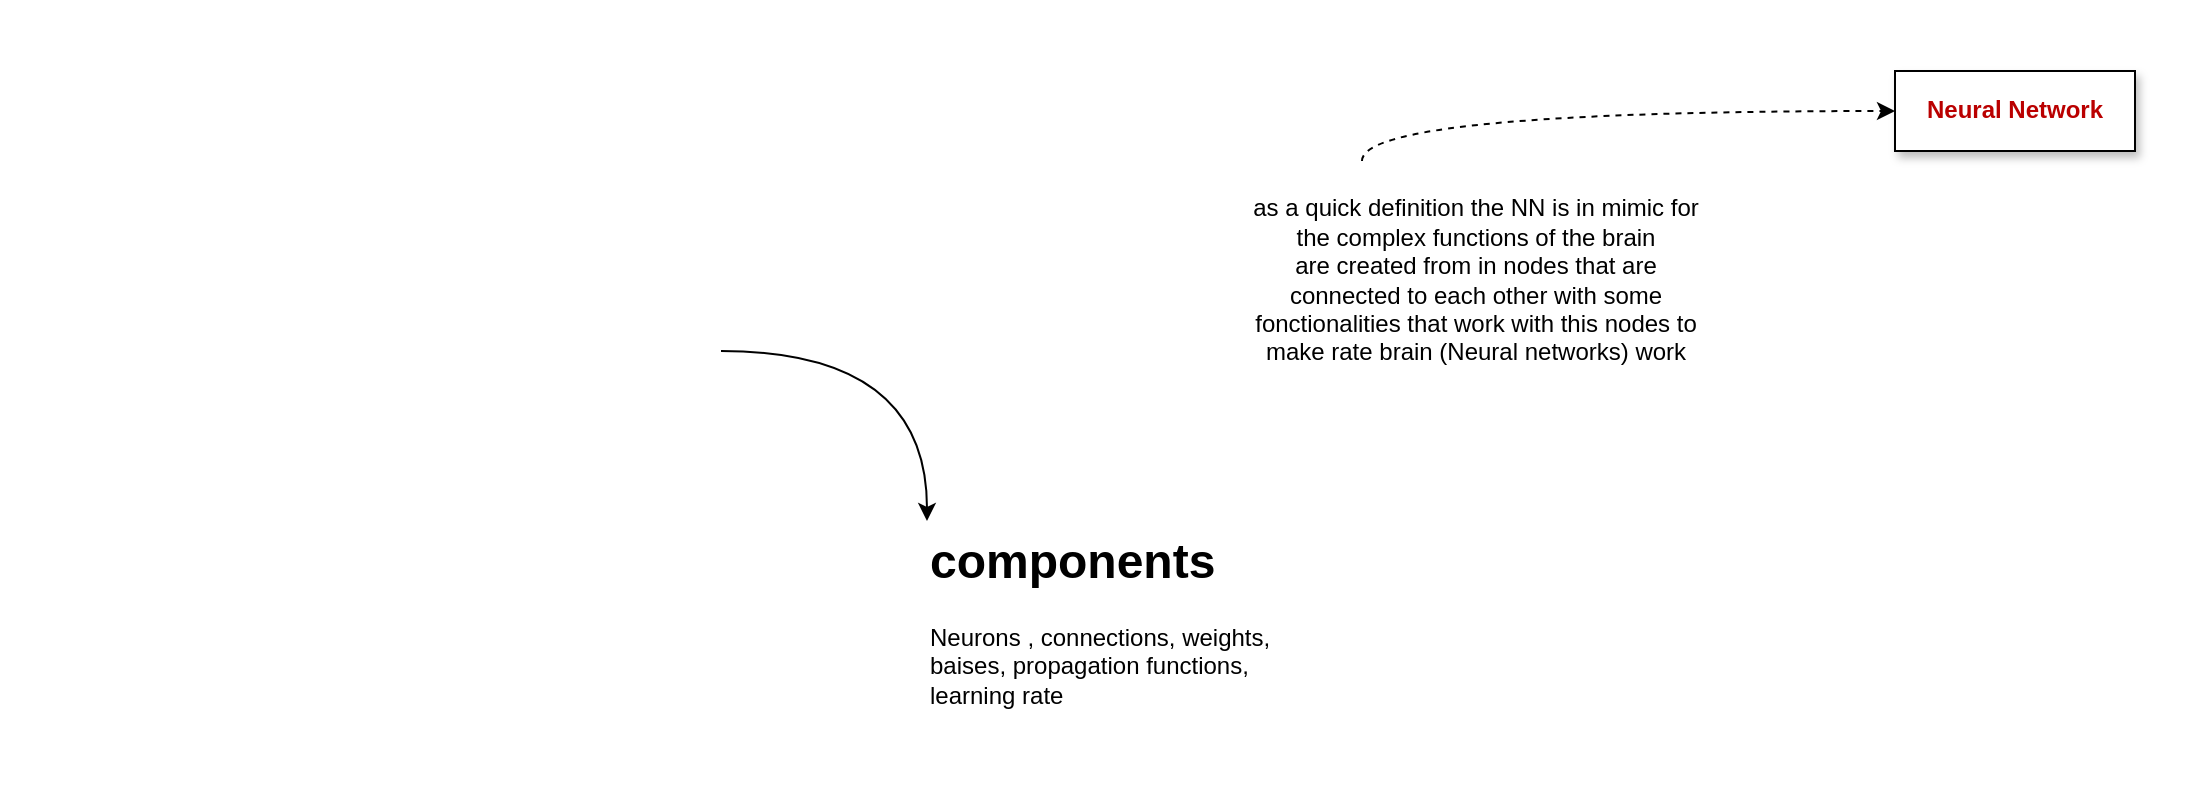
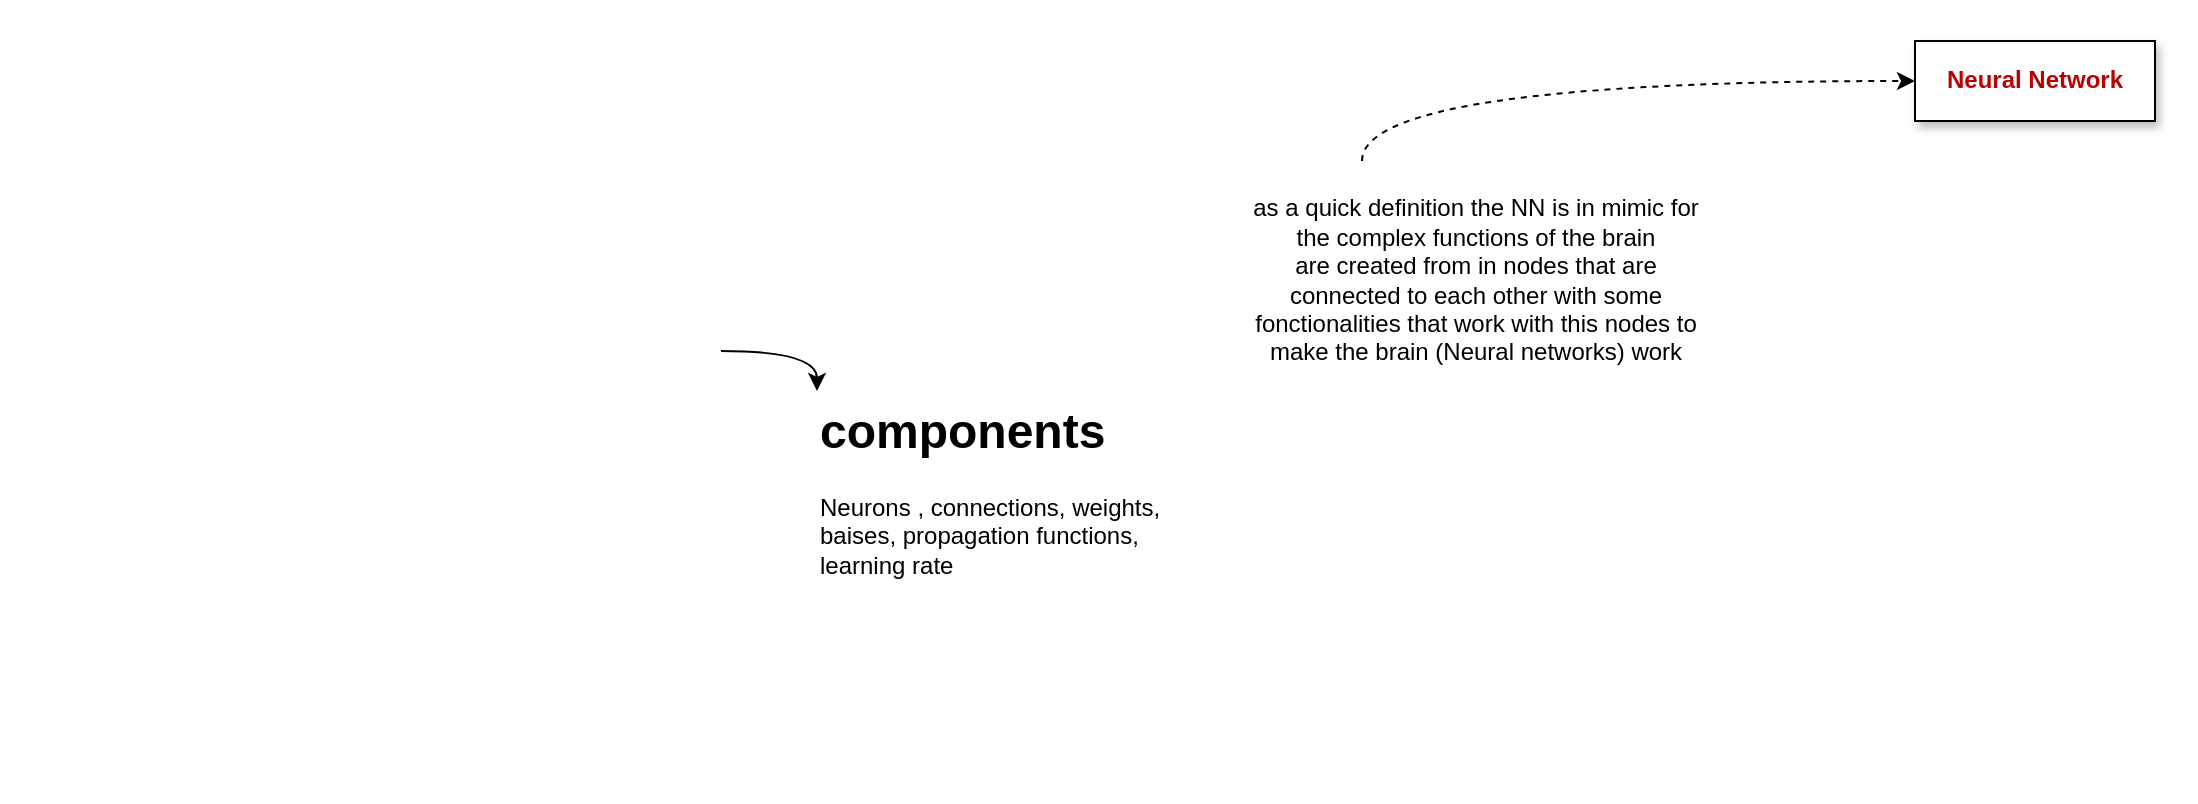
(2015, 111) -> (2035, 81)
(1477, 281) -> (1477, 281)
(1107, 641) -> (997, 511)
